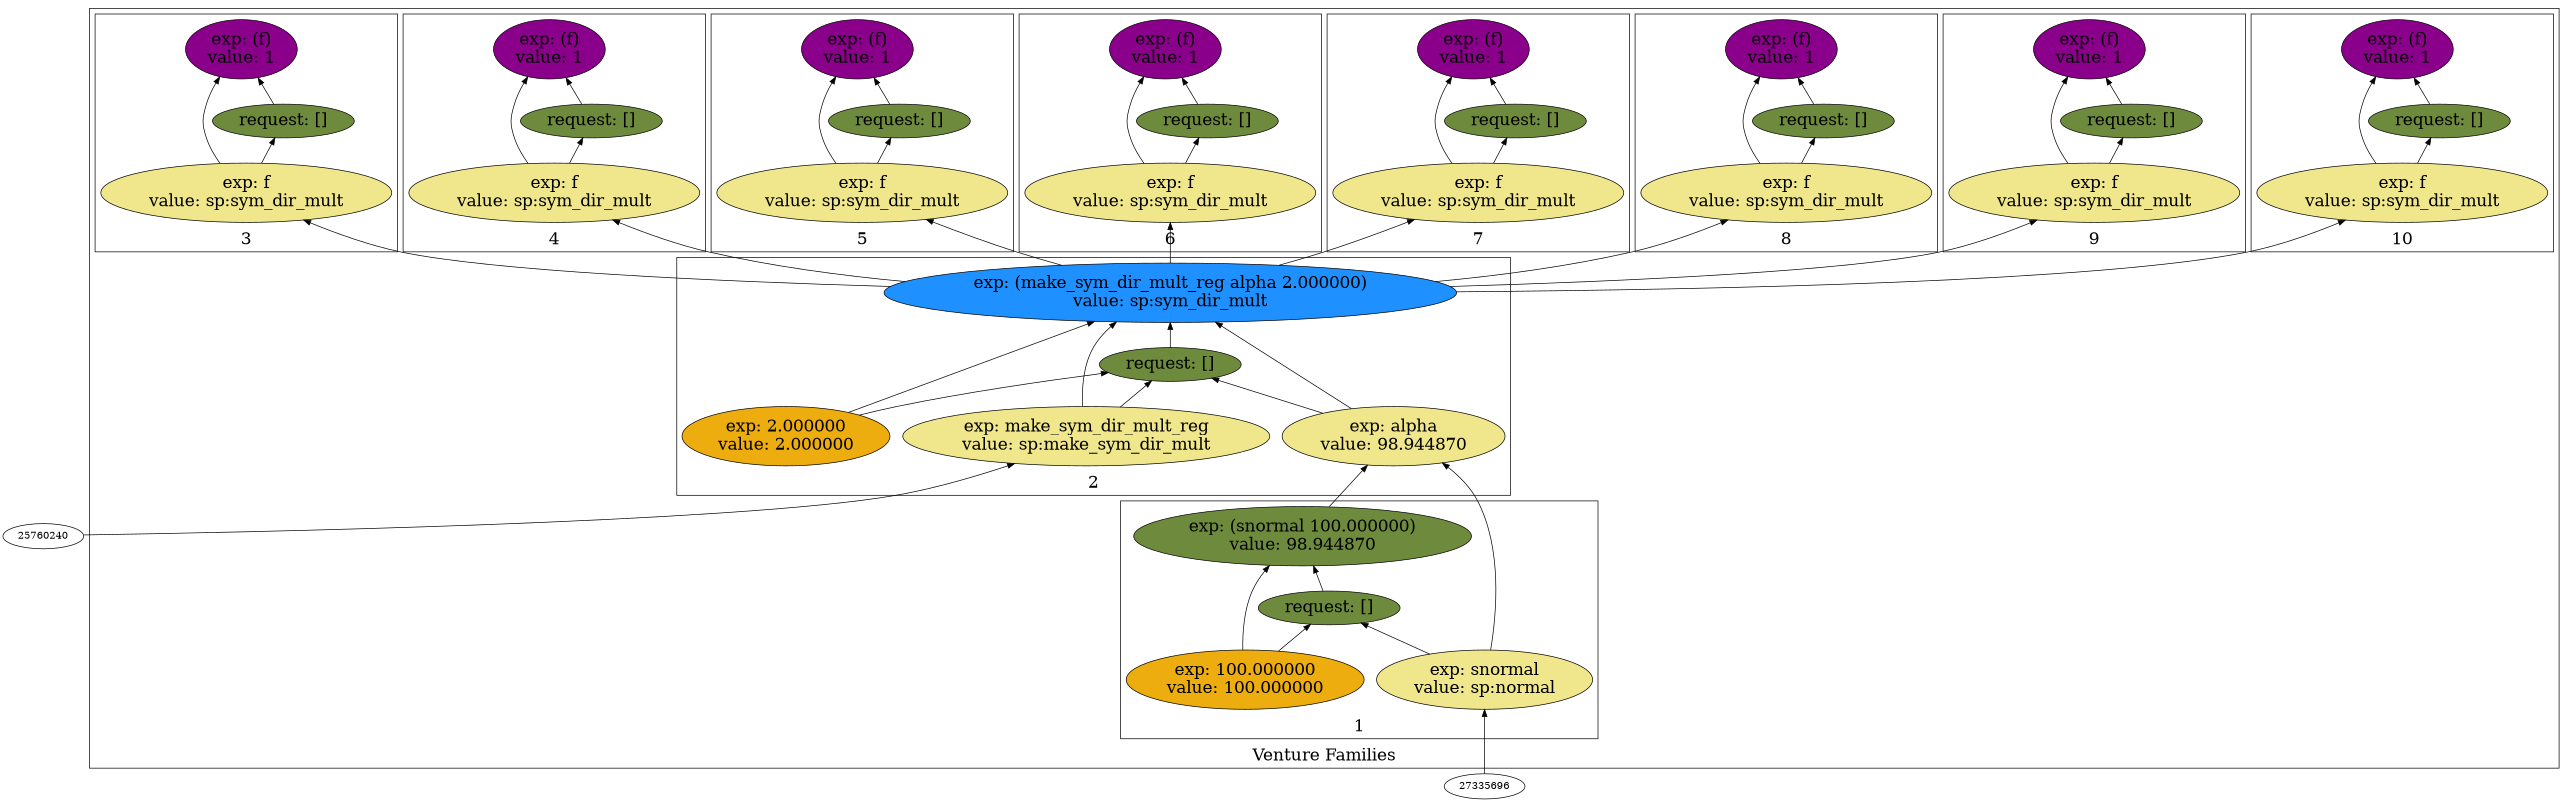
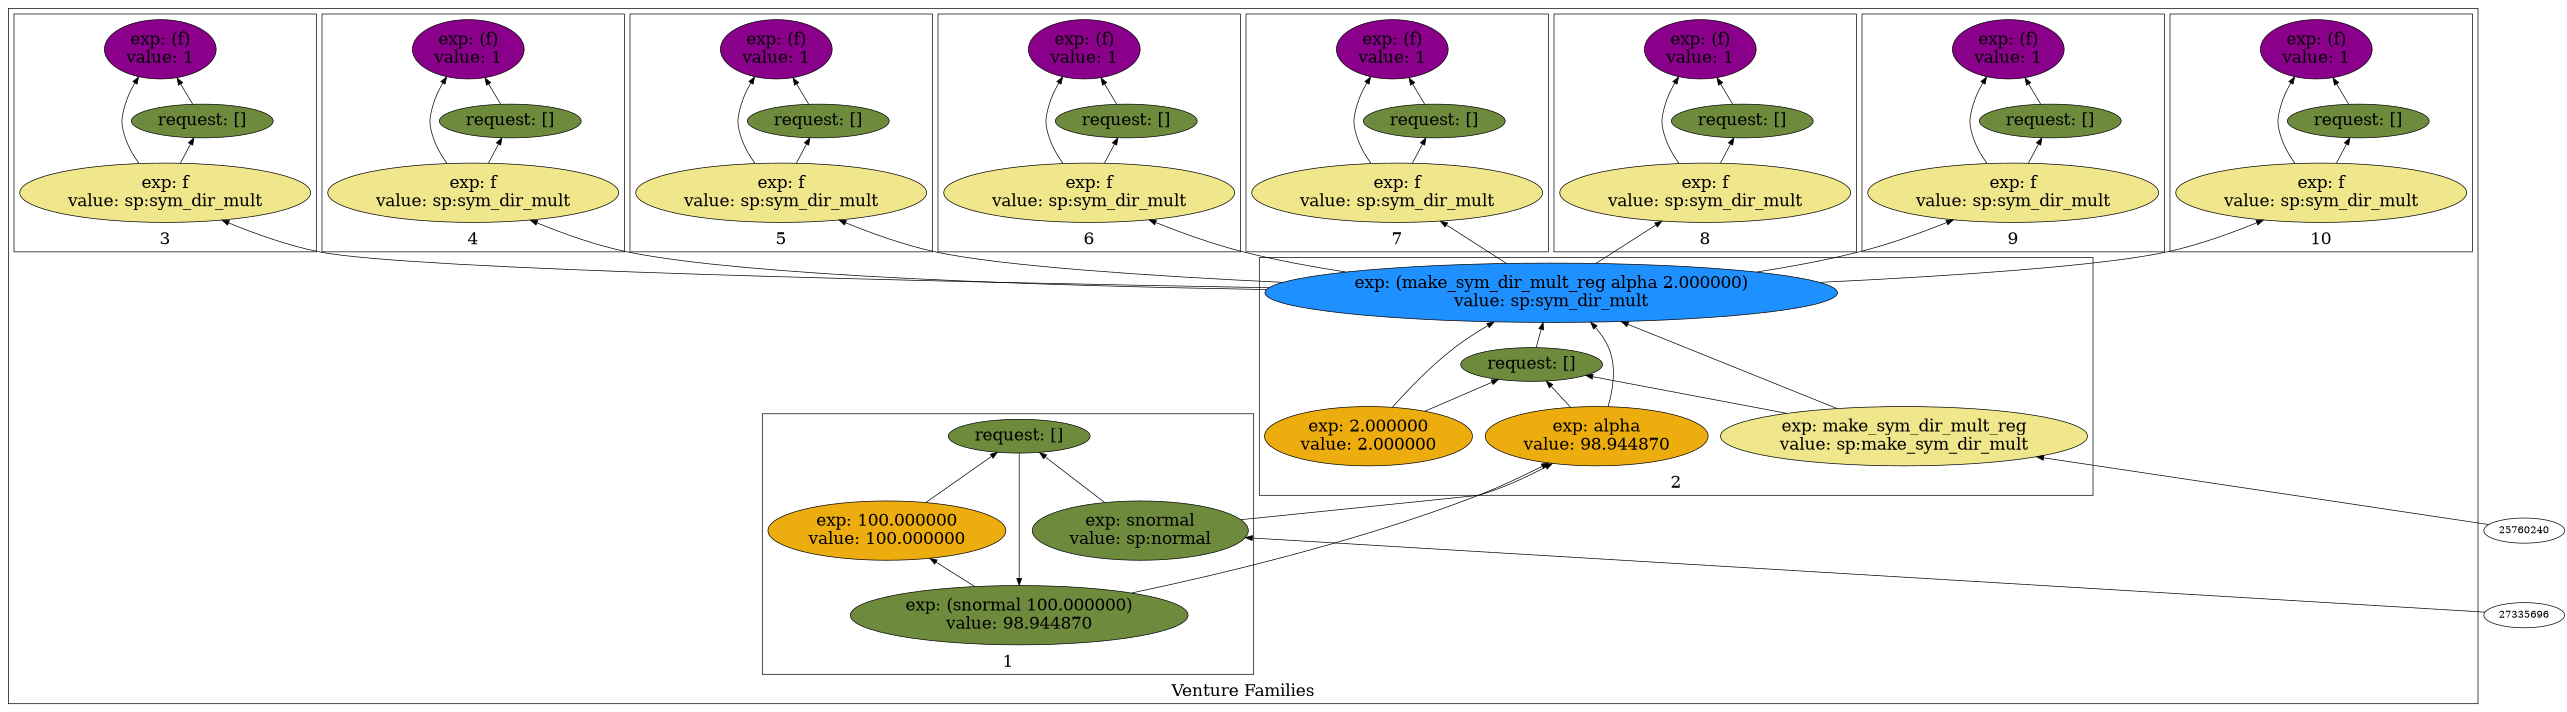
(1394, 436) -> (1597, 436)
(1247, 608) -> (955, 574)
(1485, 680) -> (1140, 531)
